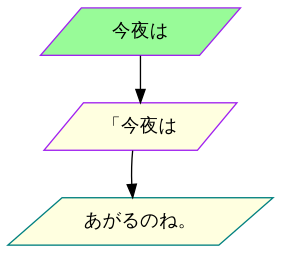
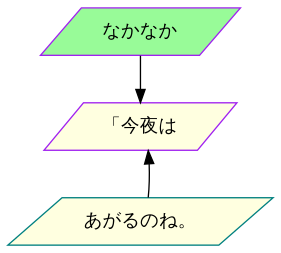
(140, 32) -> (140, 32)
(132, 168) -> (149, 181)
